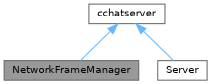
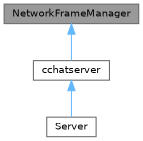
(95, 46) -> (71, 47)
